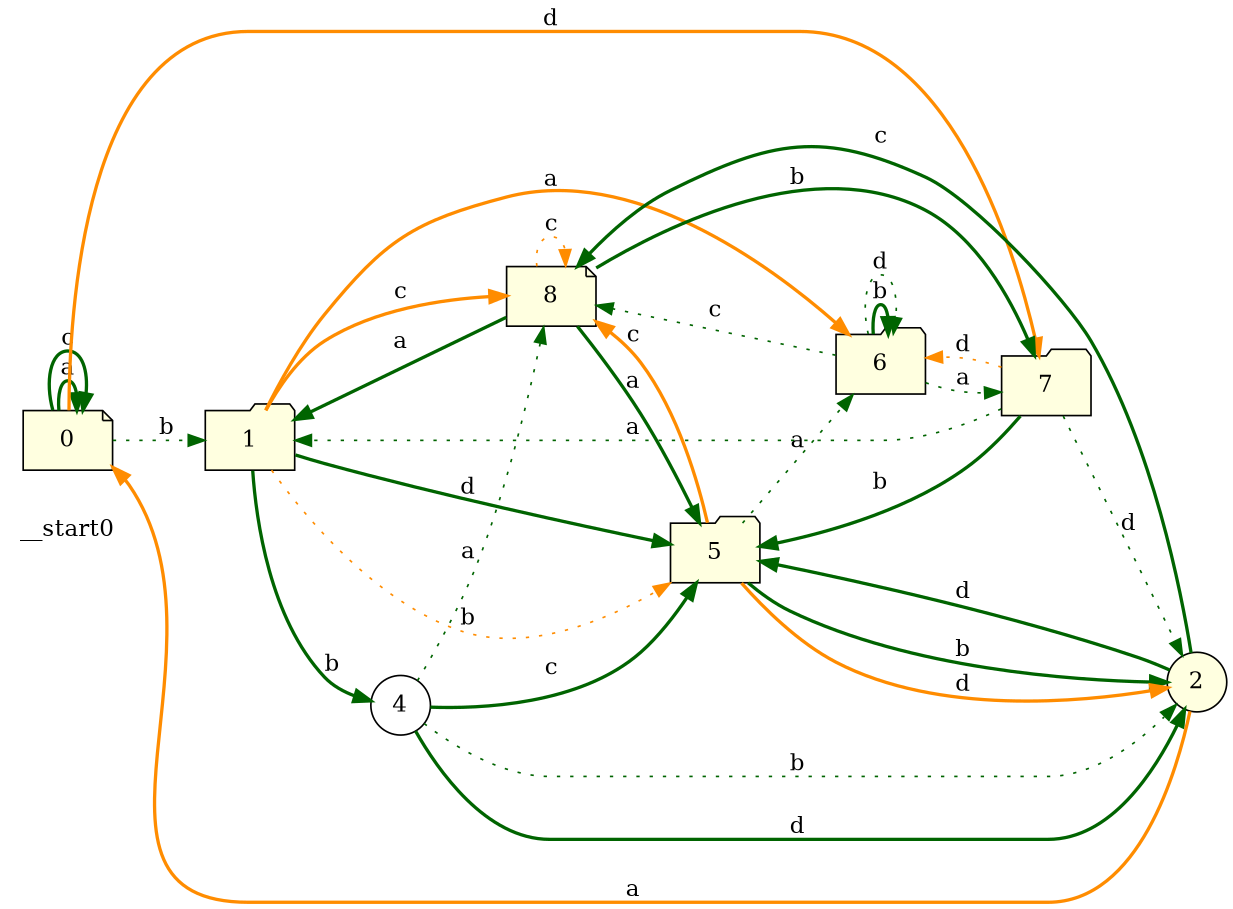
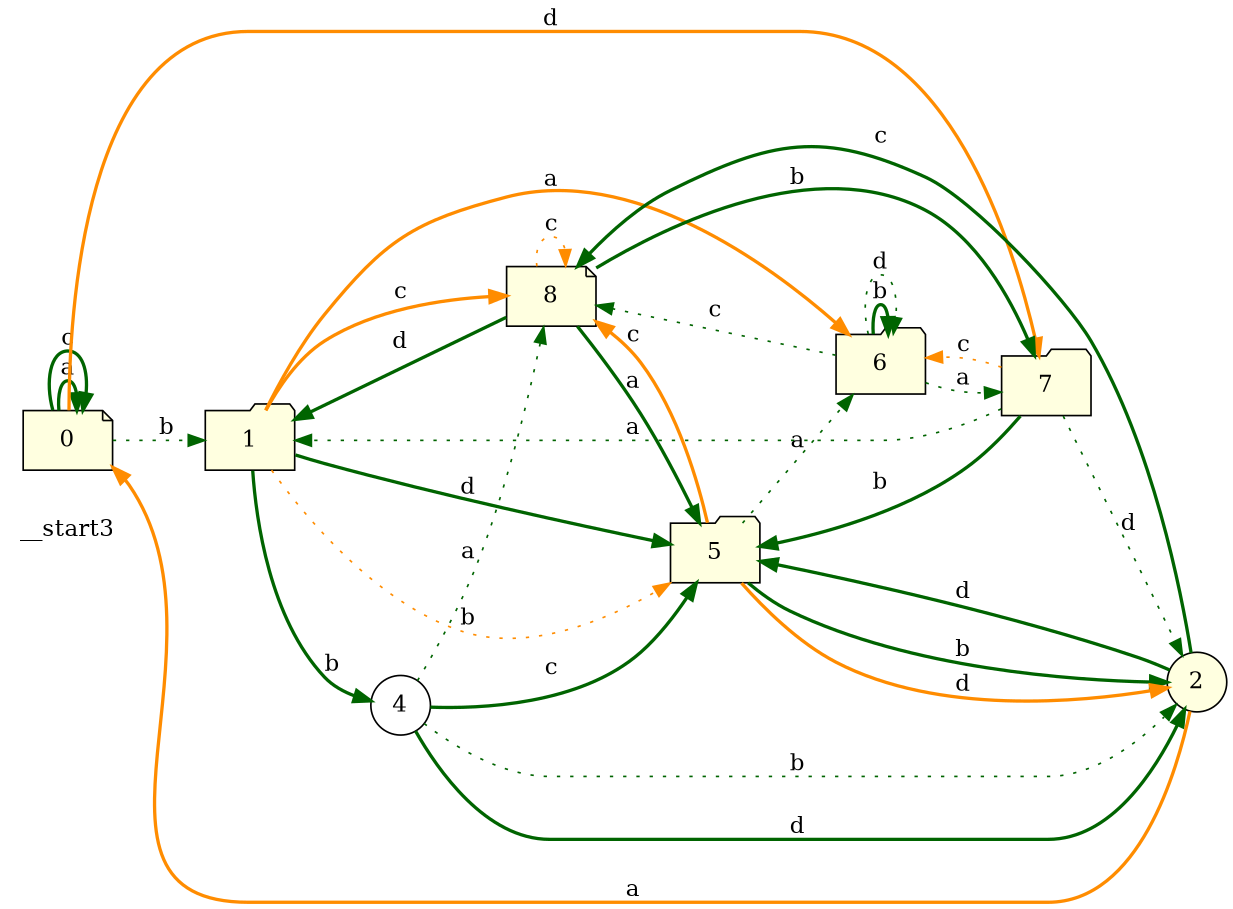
(401, 342) -> (401, 342)
(964, 345) -> (964, 345)
(68, 530) -> (68, 530)
